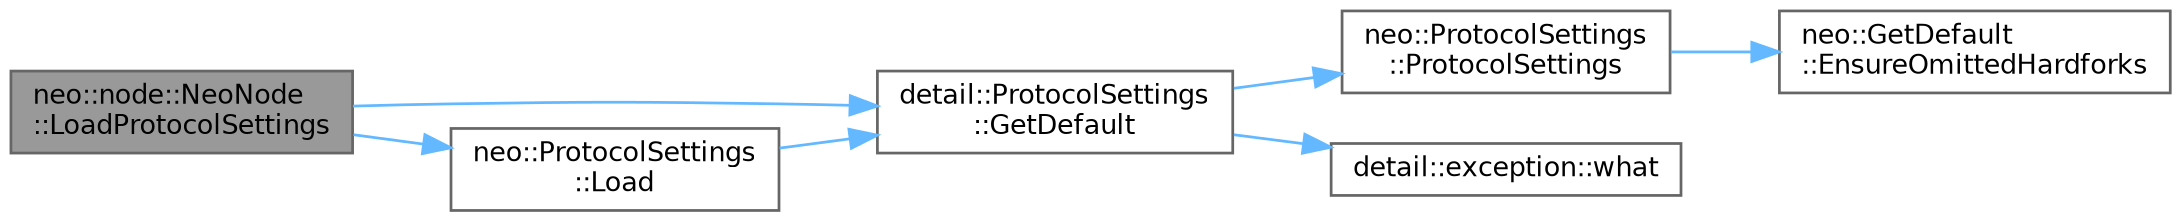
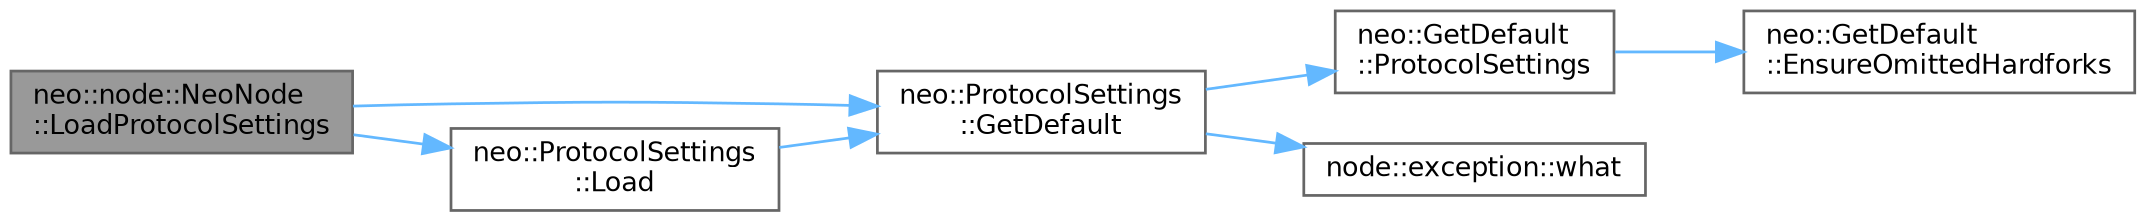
(1506, 52) -> (1475, 52)
(1055, 112) -> (1041, 112)
(1506, 169) -> (1475, 169)
